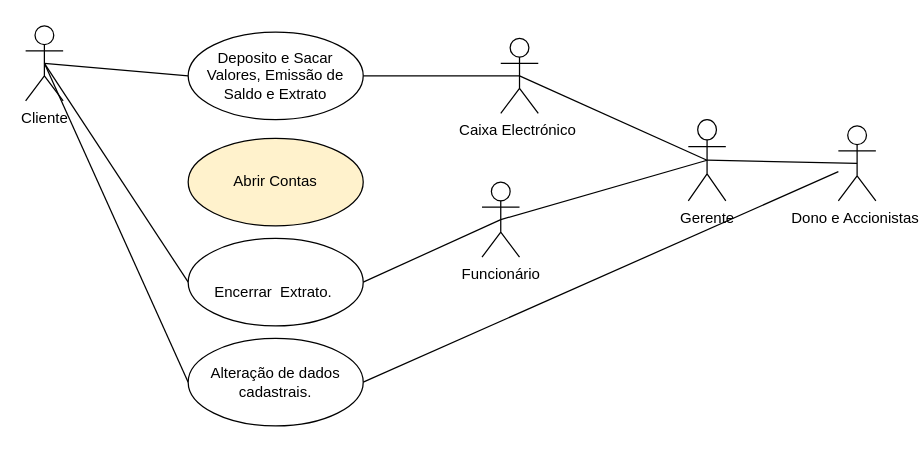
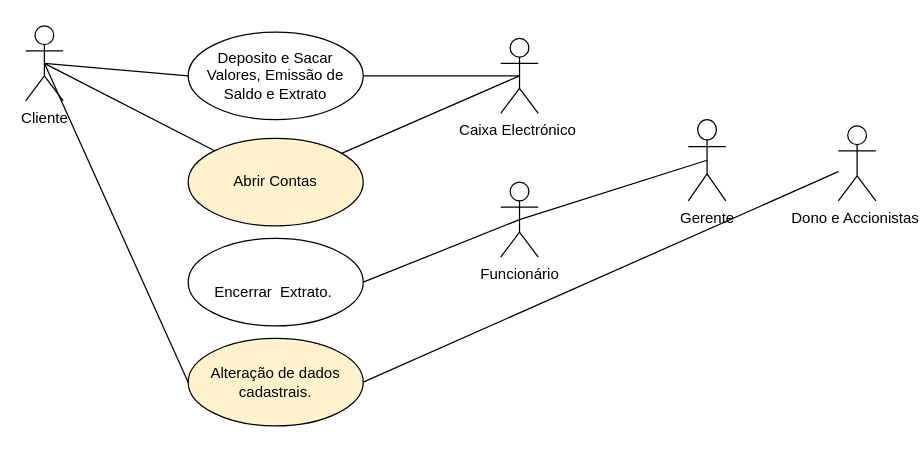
(613, 118) -> (428, 115)
(781, 162) -> none
(120, 178) -> (133, 109)
(501, 219) -> (519, 219)
(276, 382) -> (276, 382)
